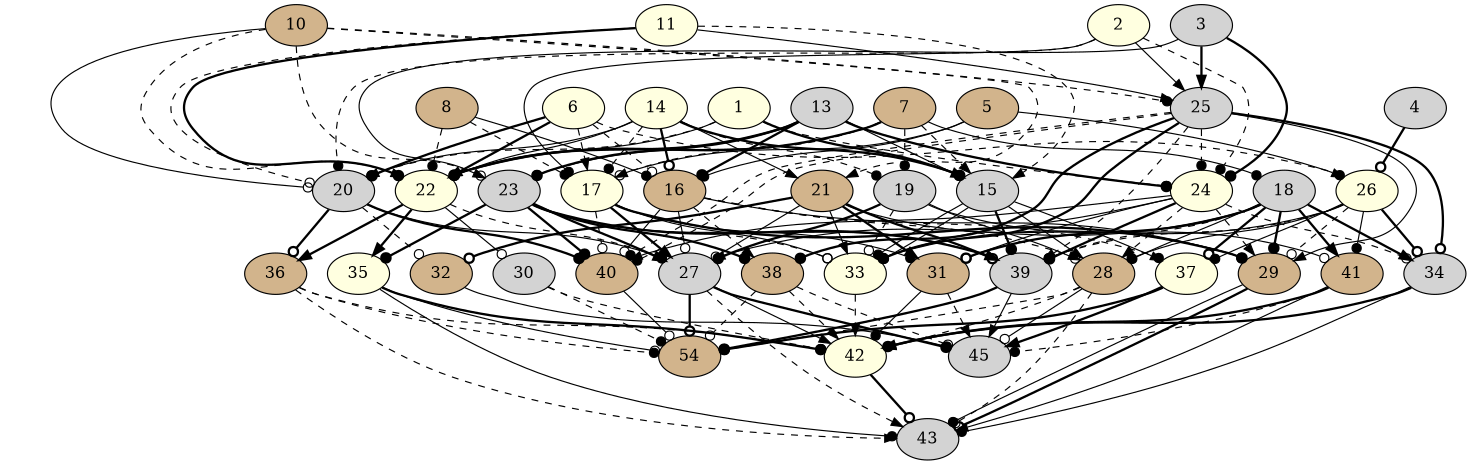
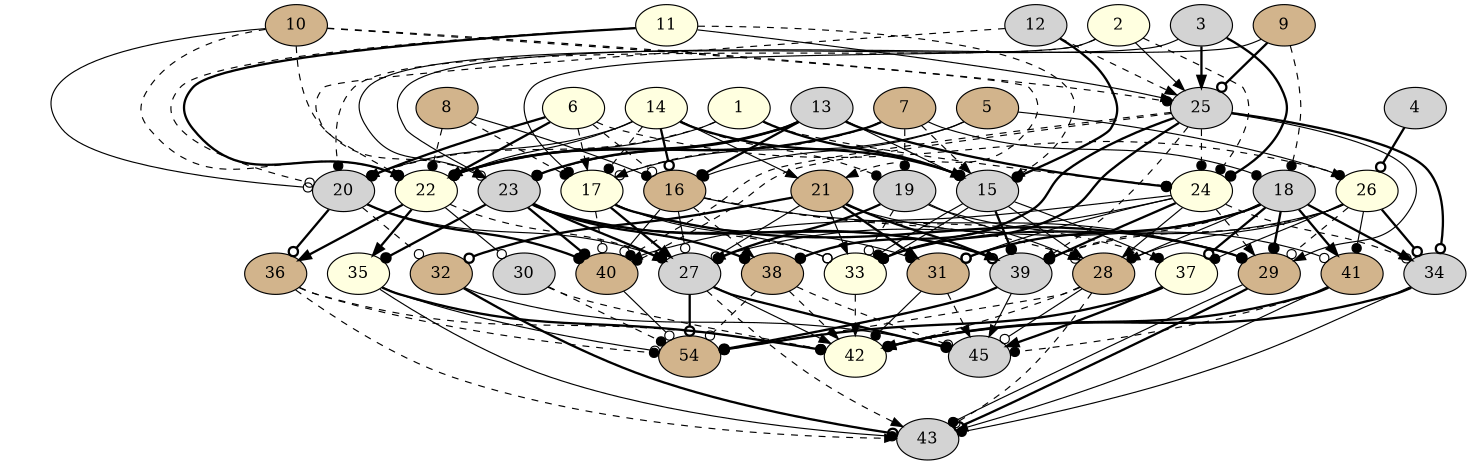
none -> (1036, 25)
none -> (1284, 25)
(1167, 220) -> (1167, 220)
(1198, 231) -> (1198, 231)
(888, 394) -> (668, 384)
